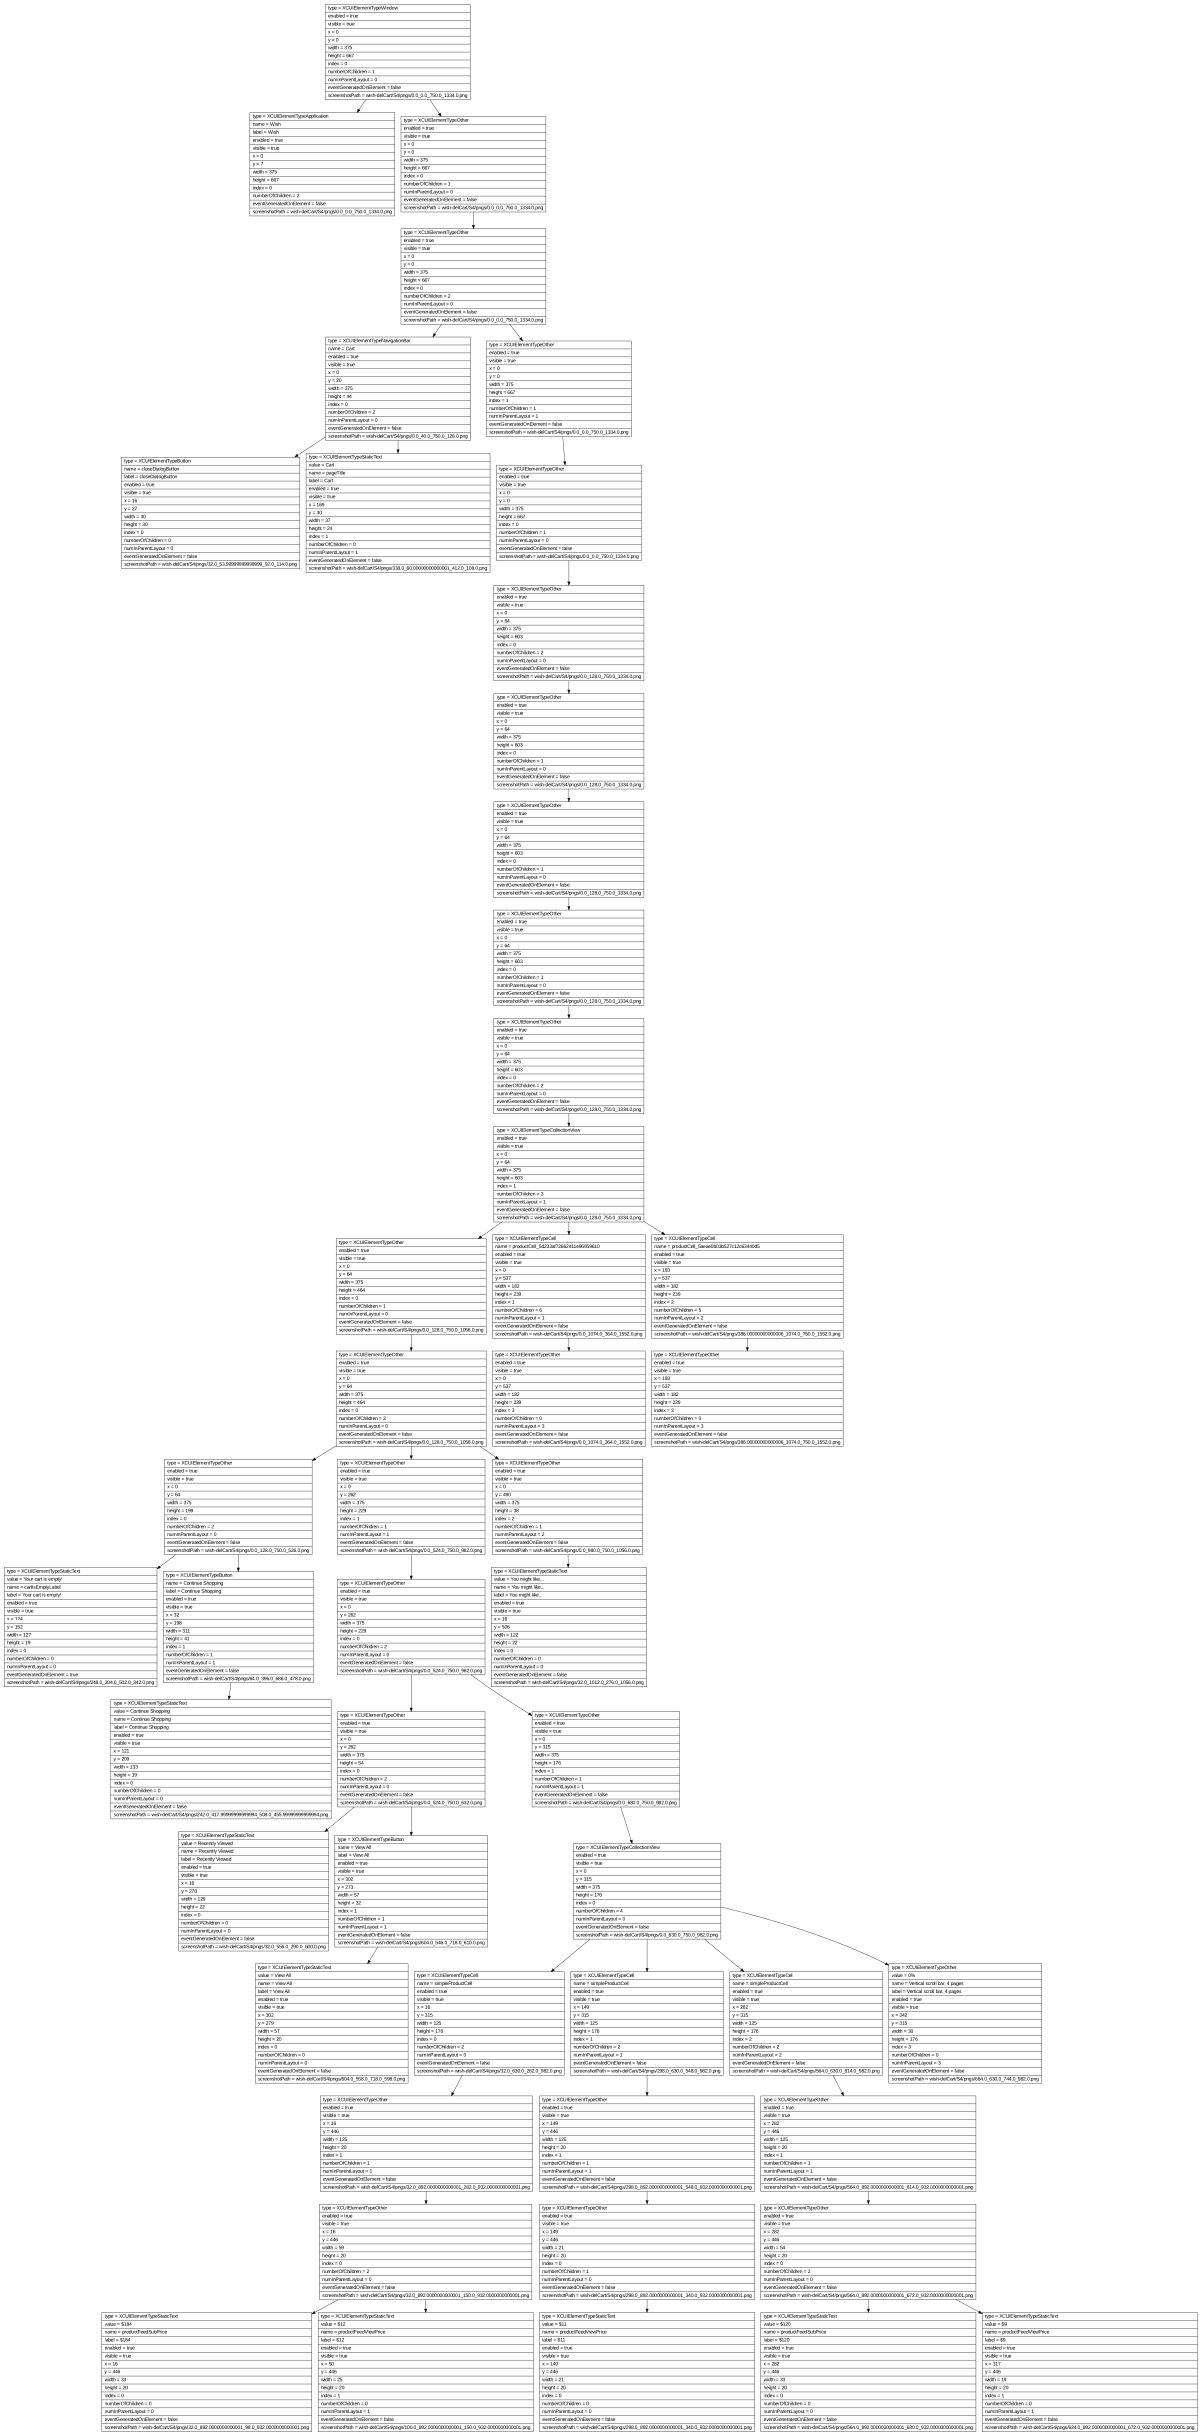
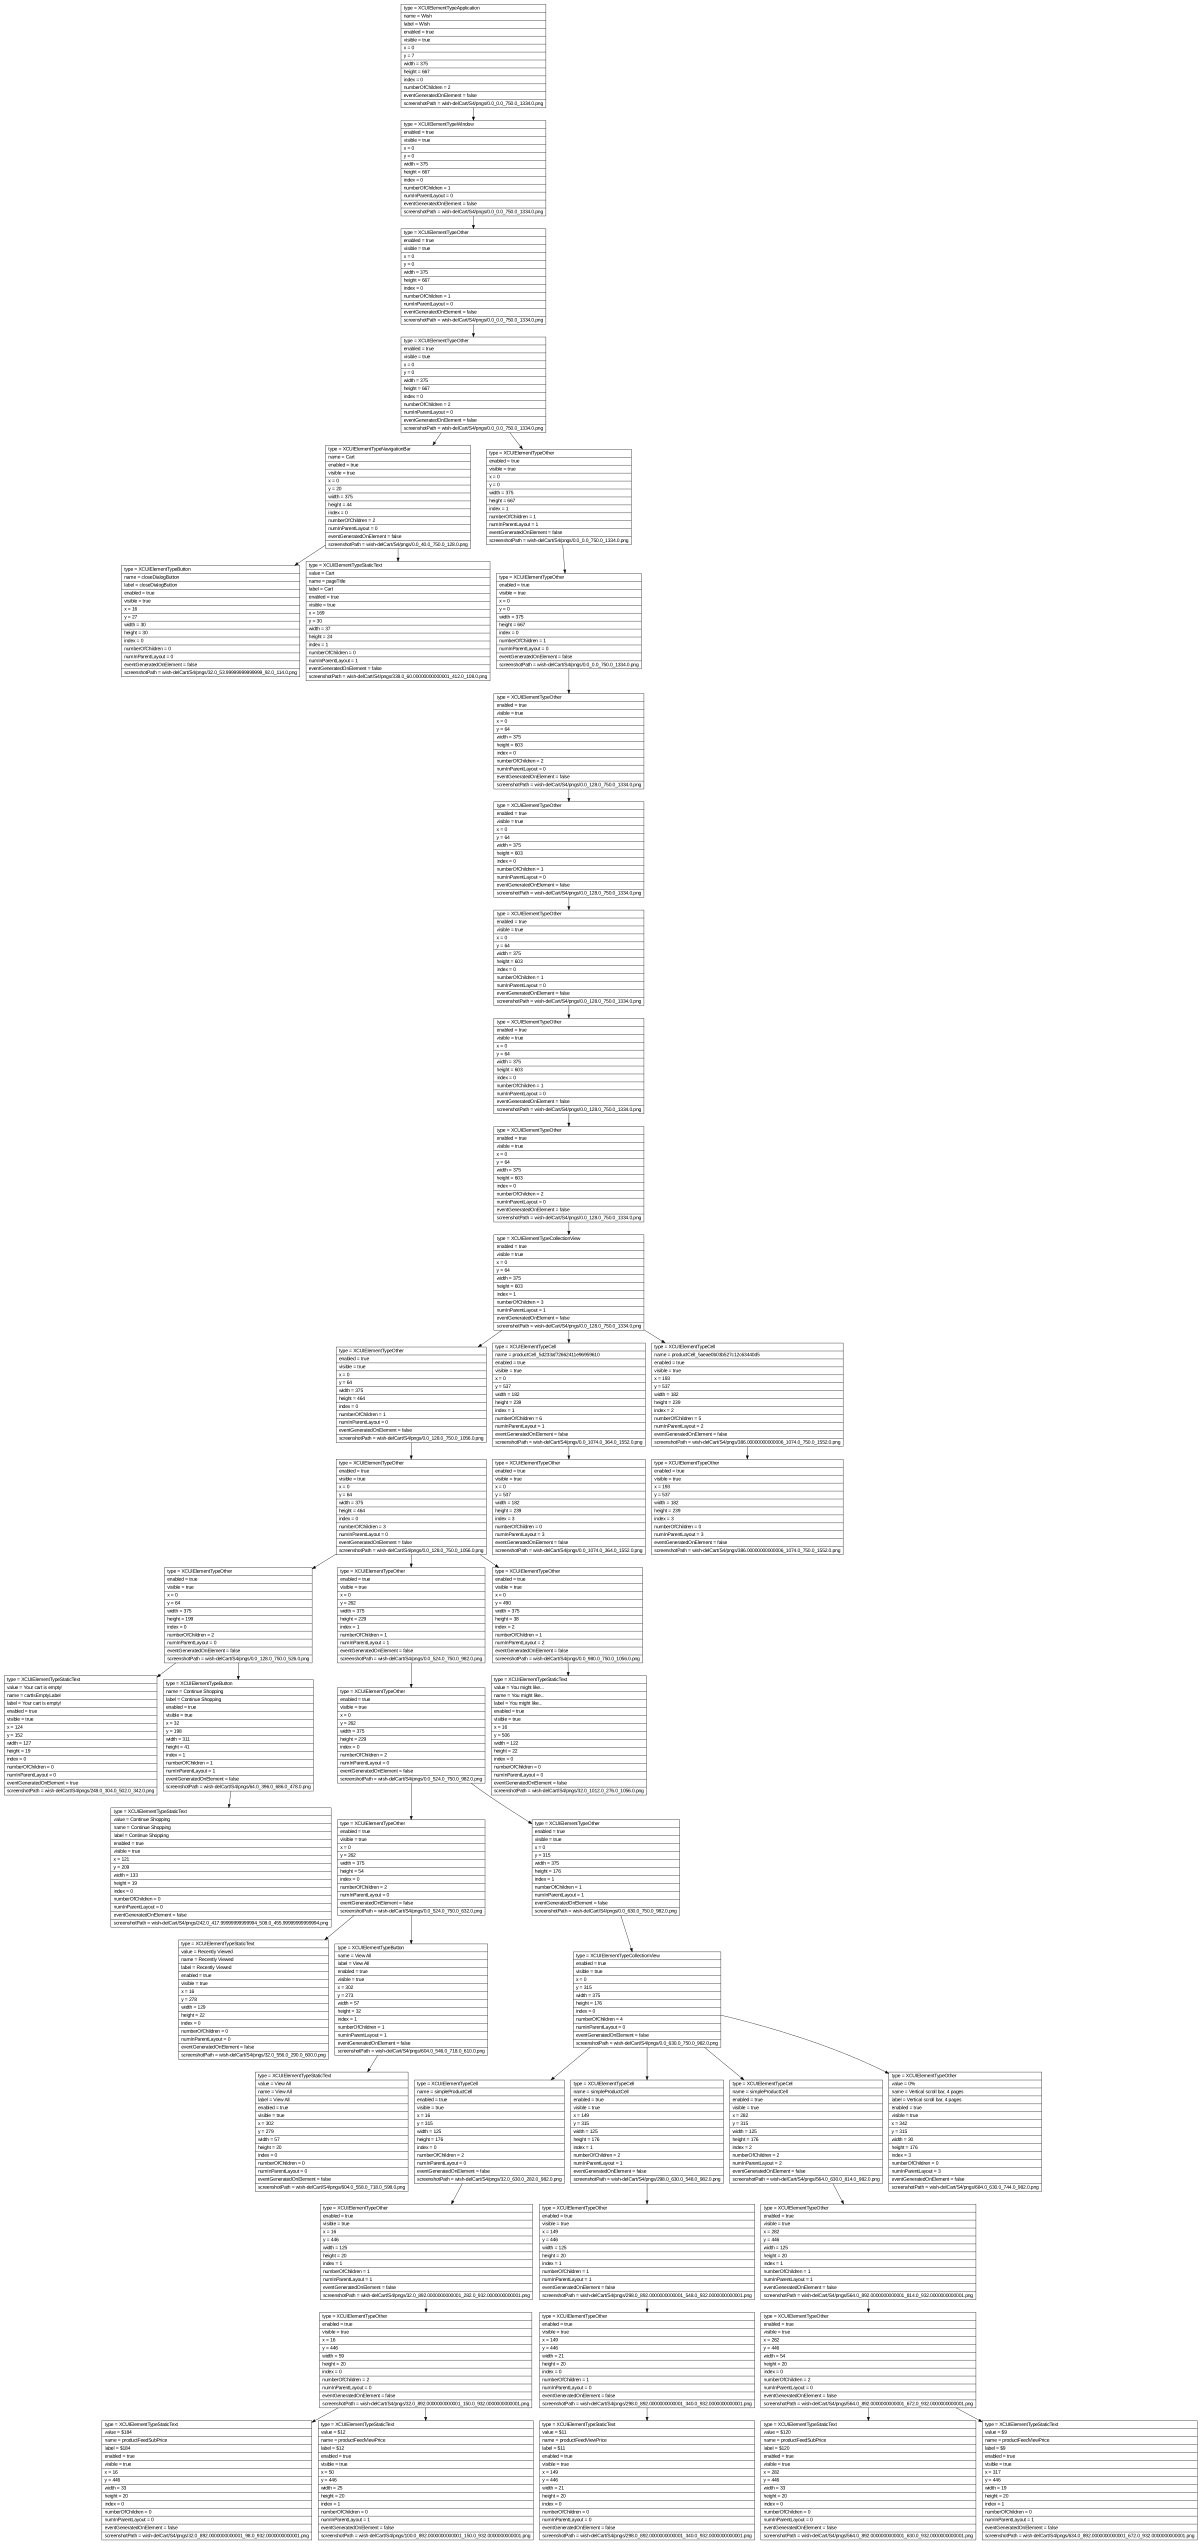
(362, 105) -> (473, 112)
